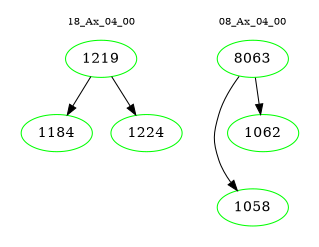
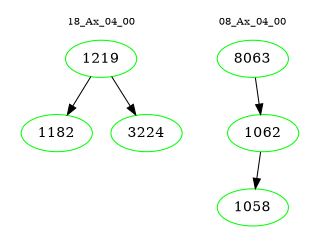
(215, 128) -> (259, 165)
(57, 133) -> (57, 133)
(147, 133) -> (147, 133)
